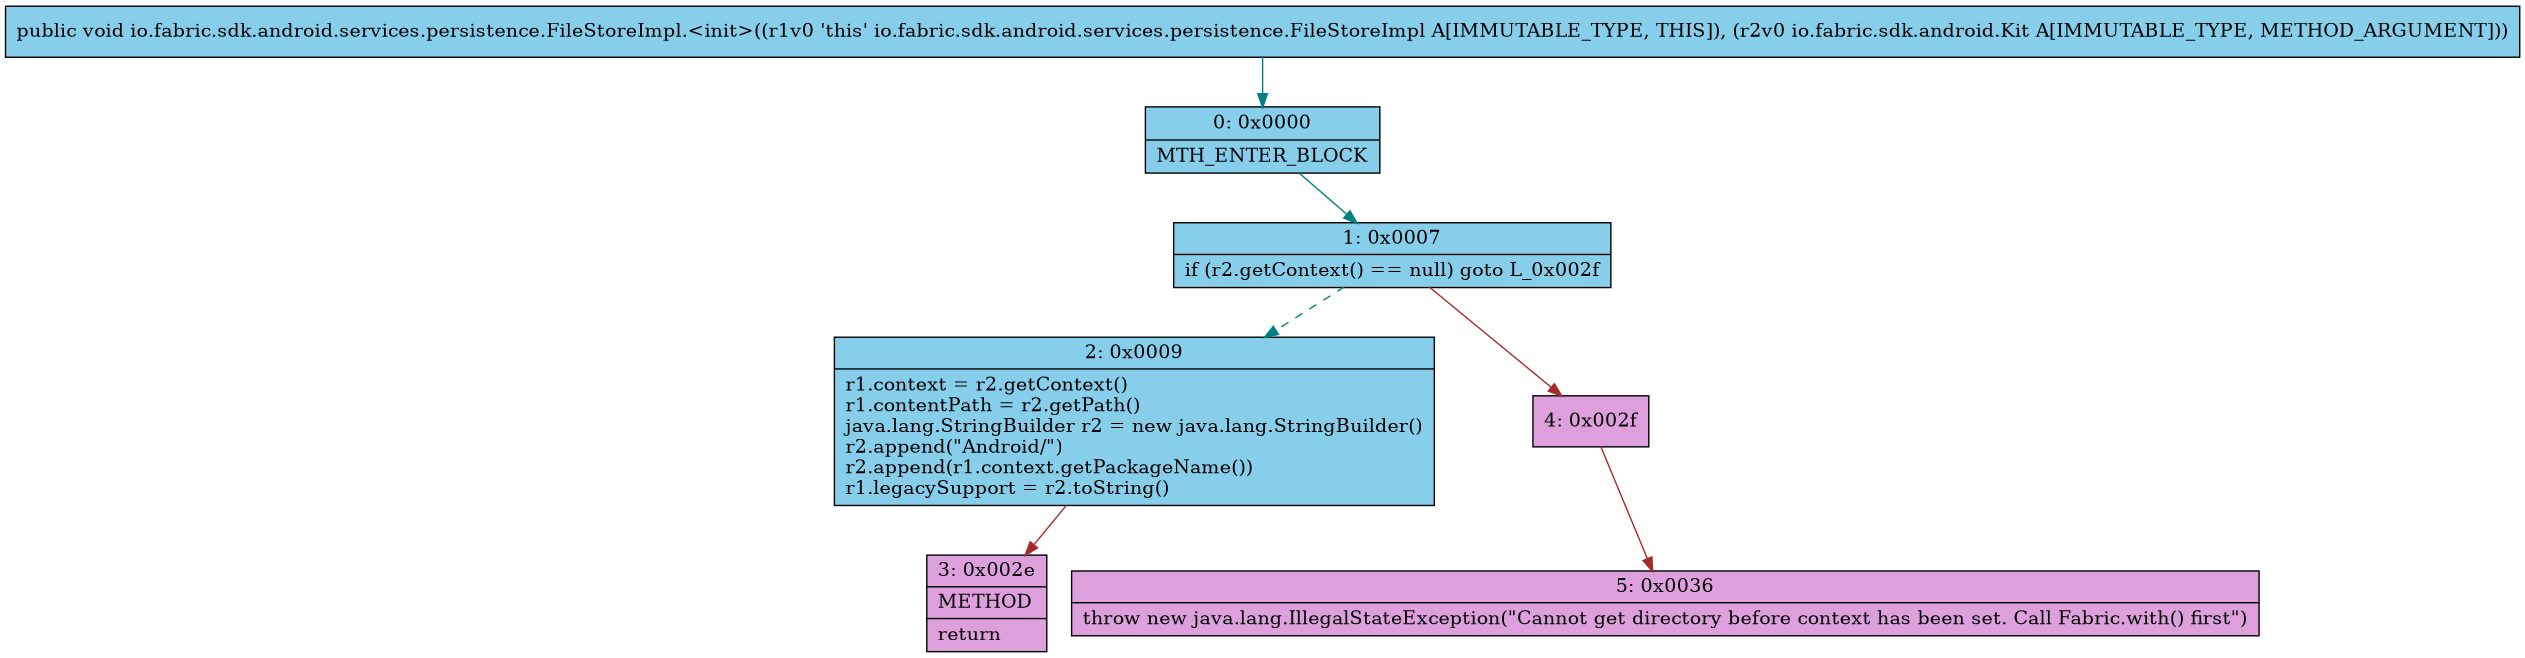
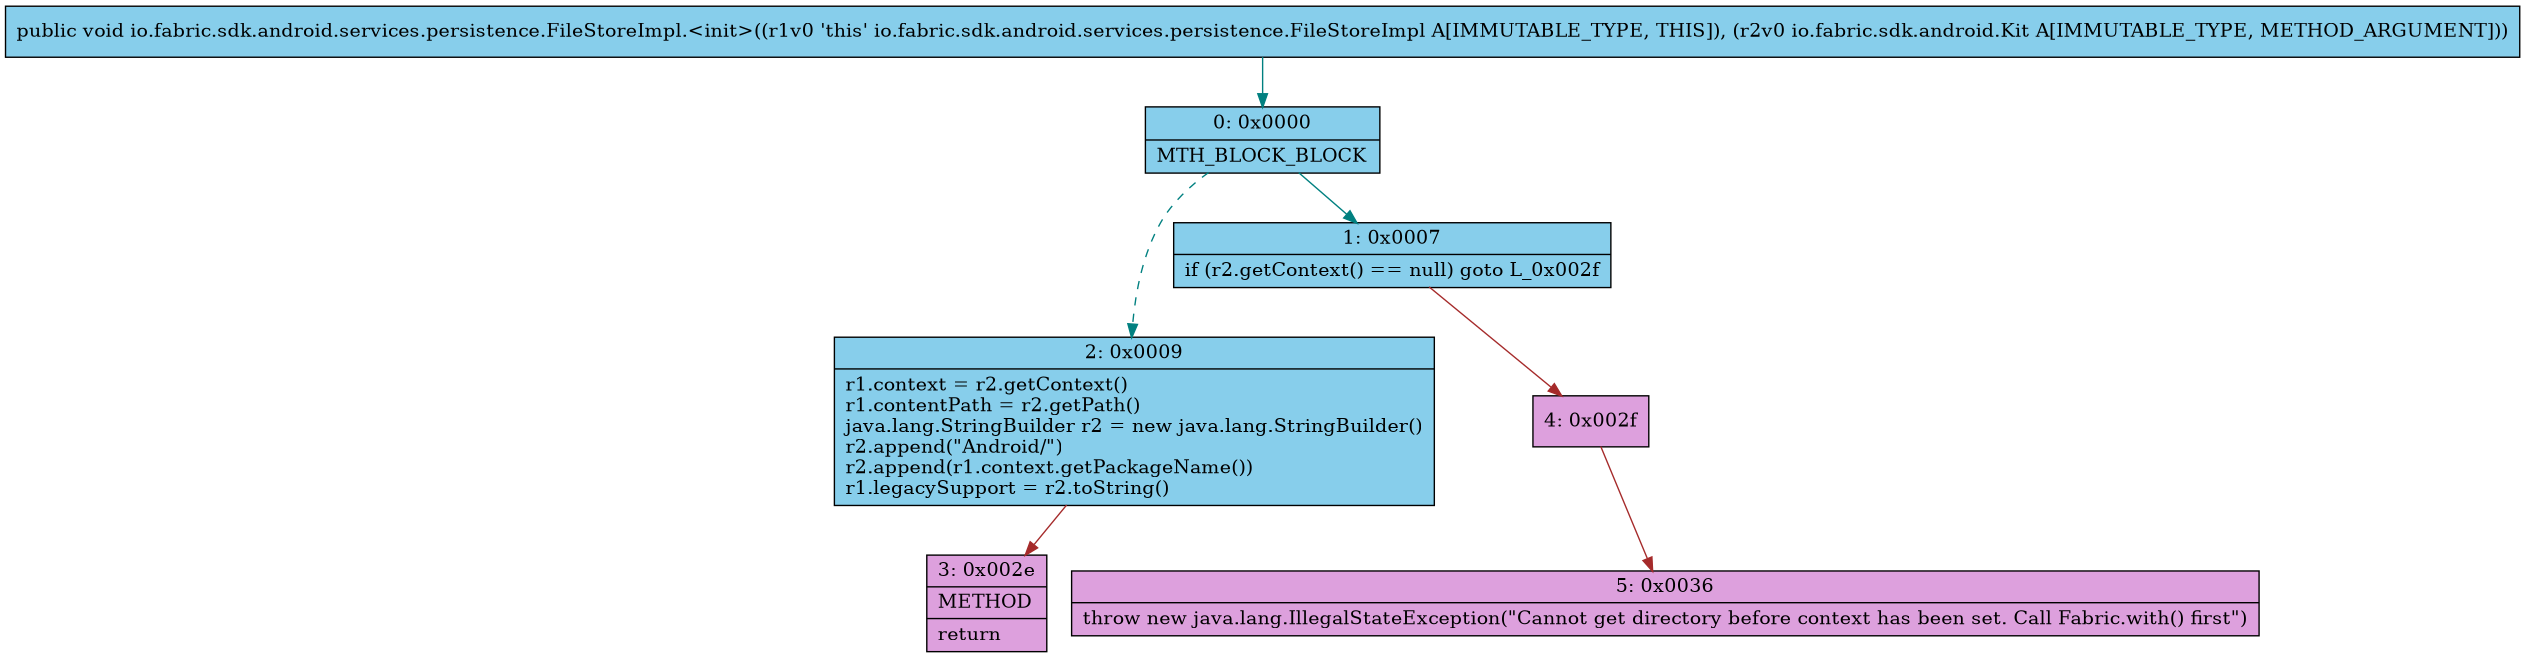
(1263, 156) -> (1262, 156)
(1310, 308) -> (1153, 239)
